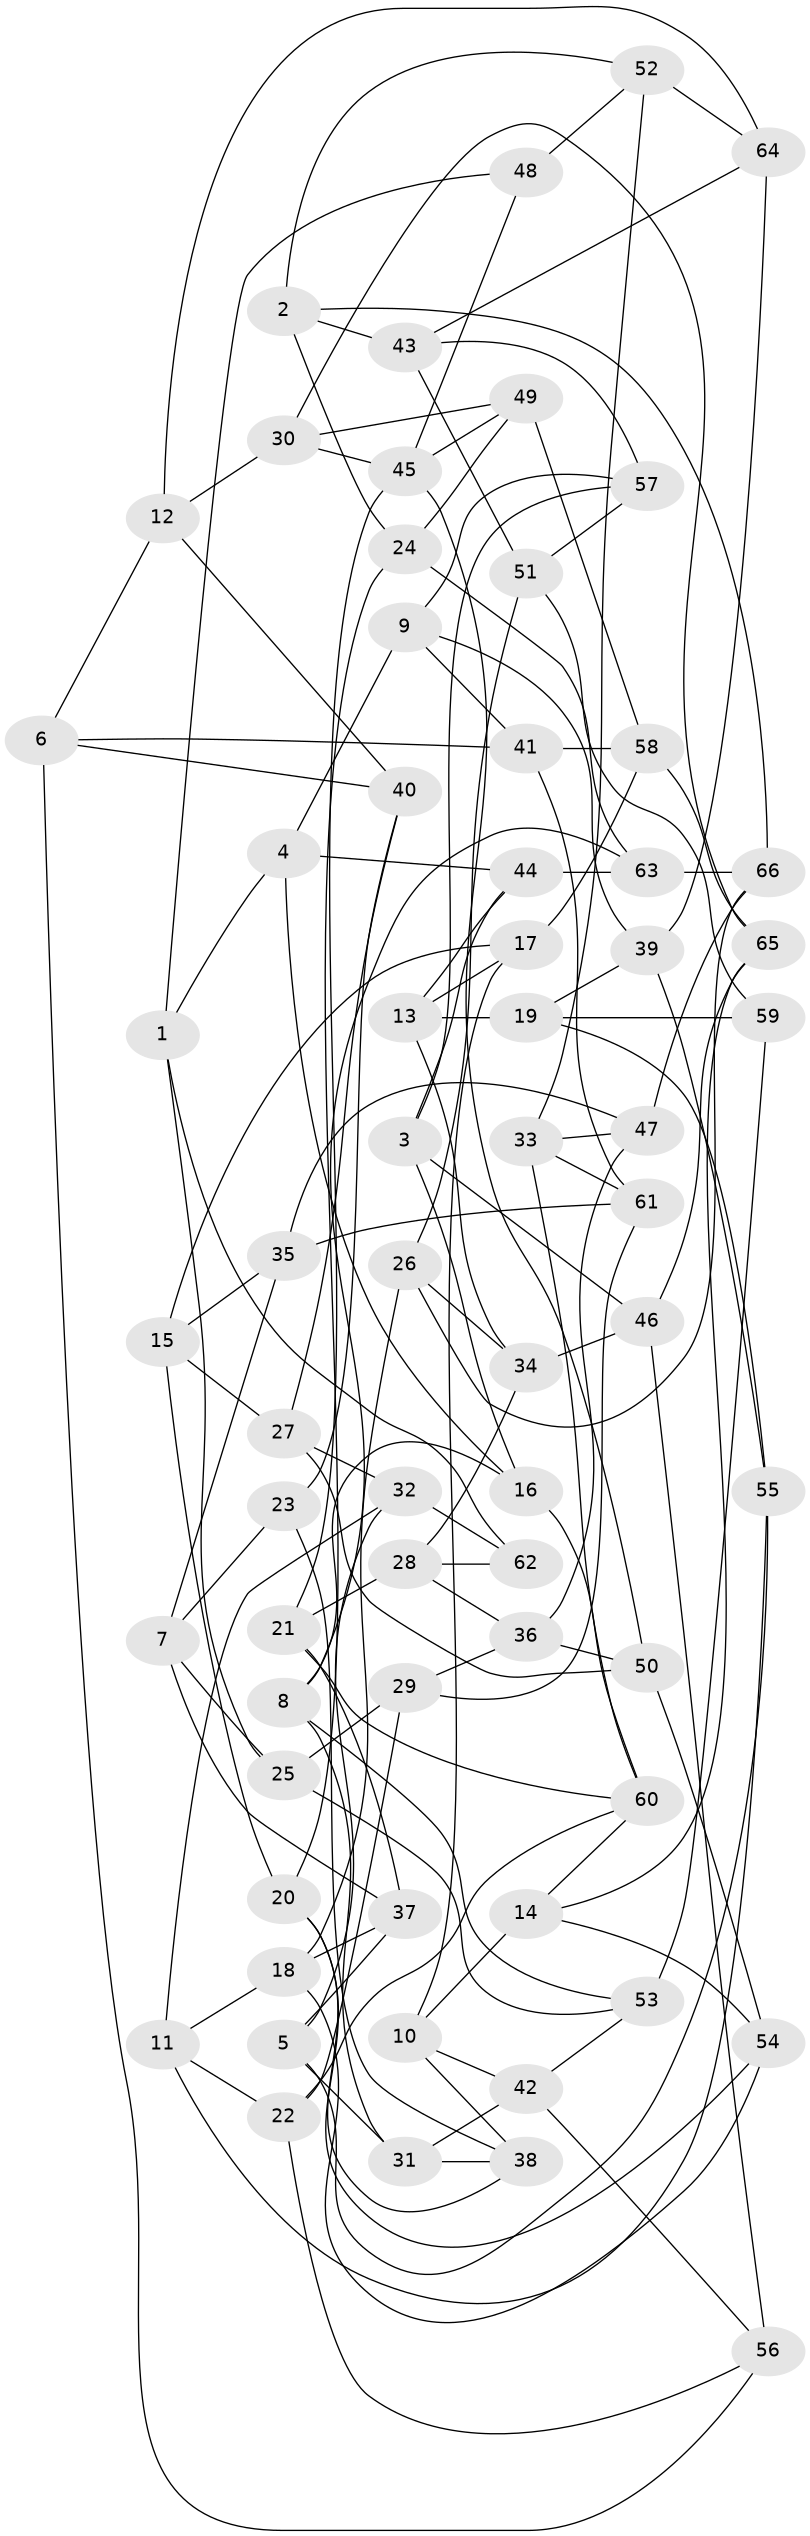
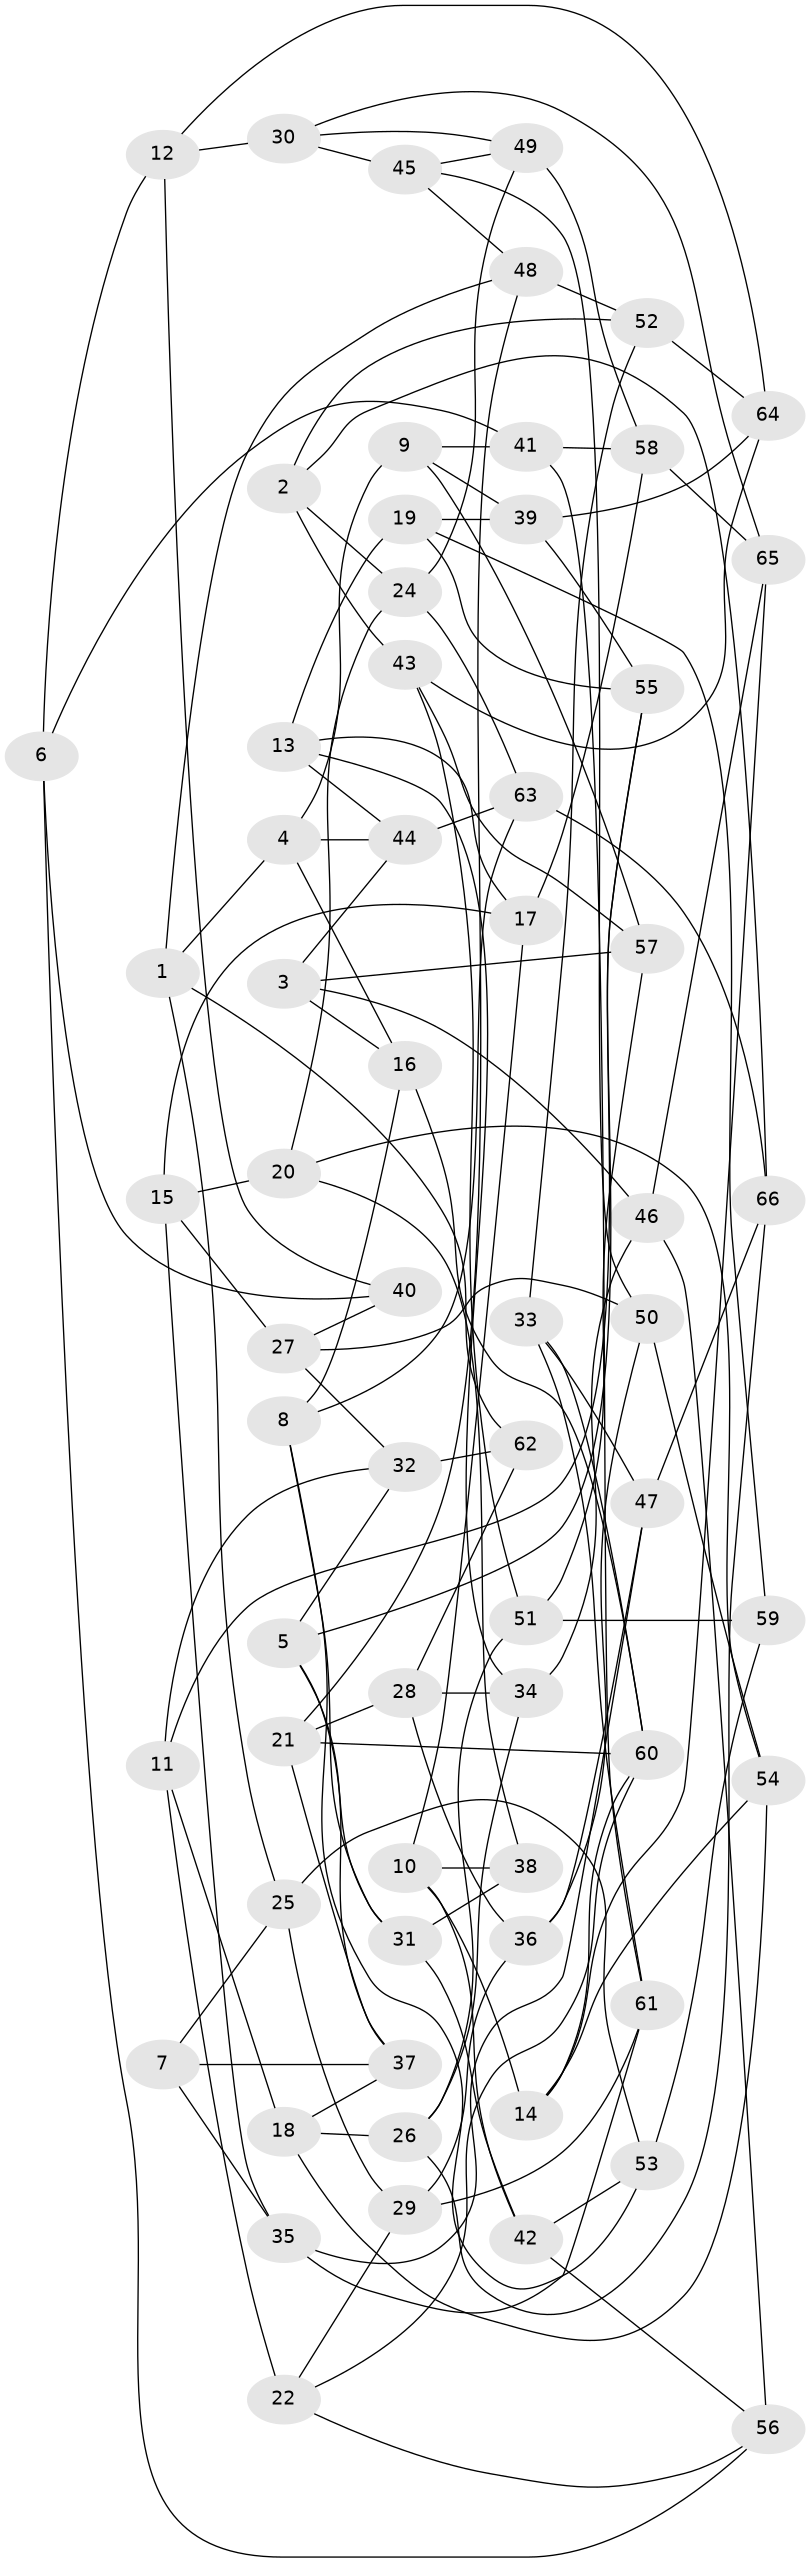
(332, 1048) -> (479, 771)
(284, 1506) -> none
